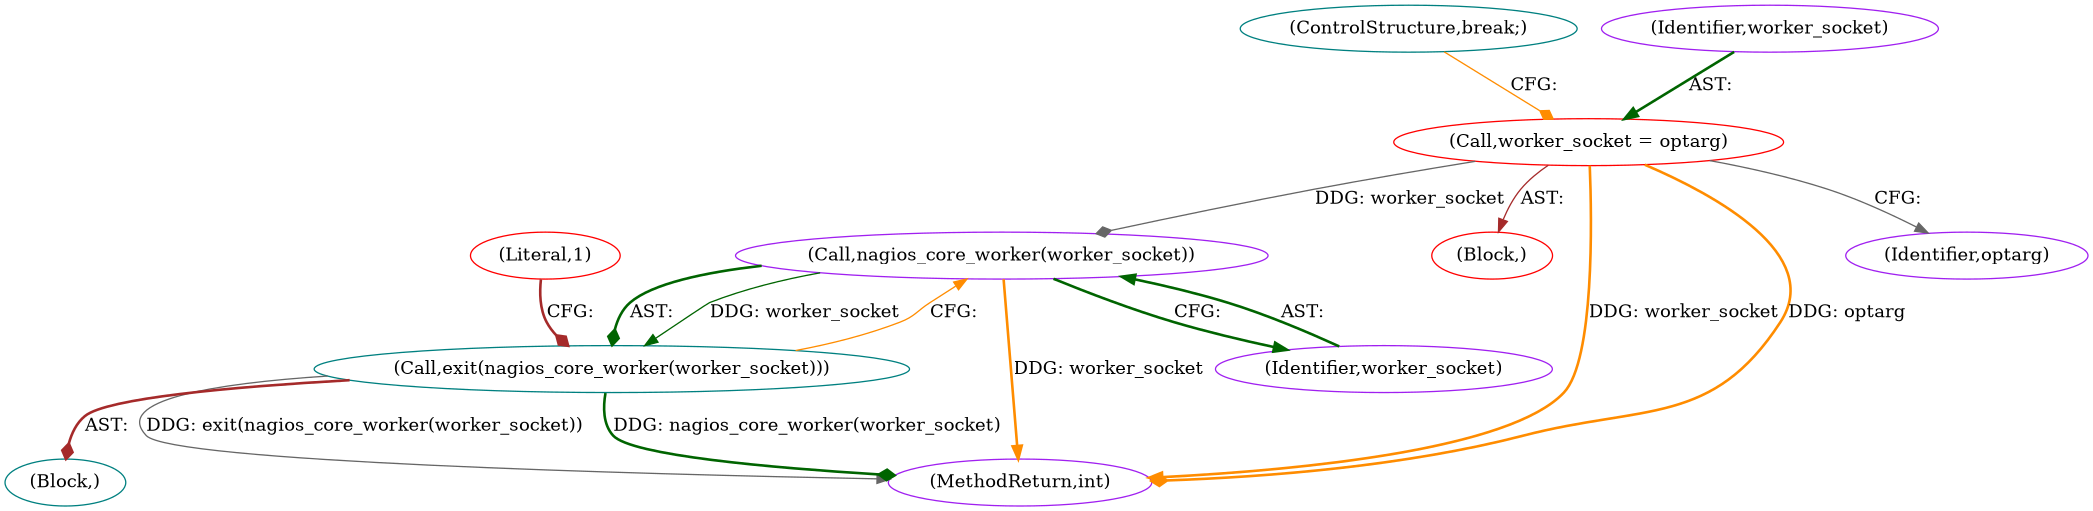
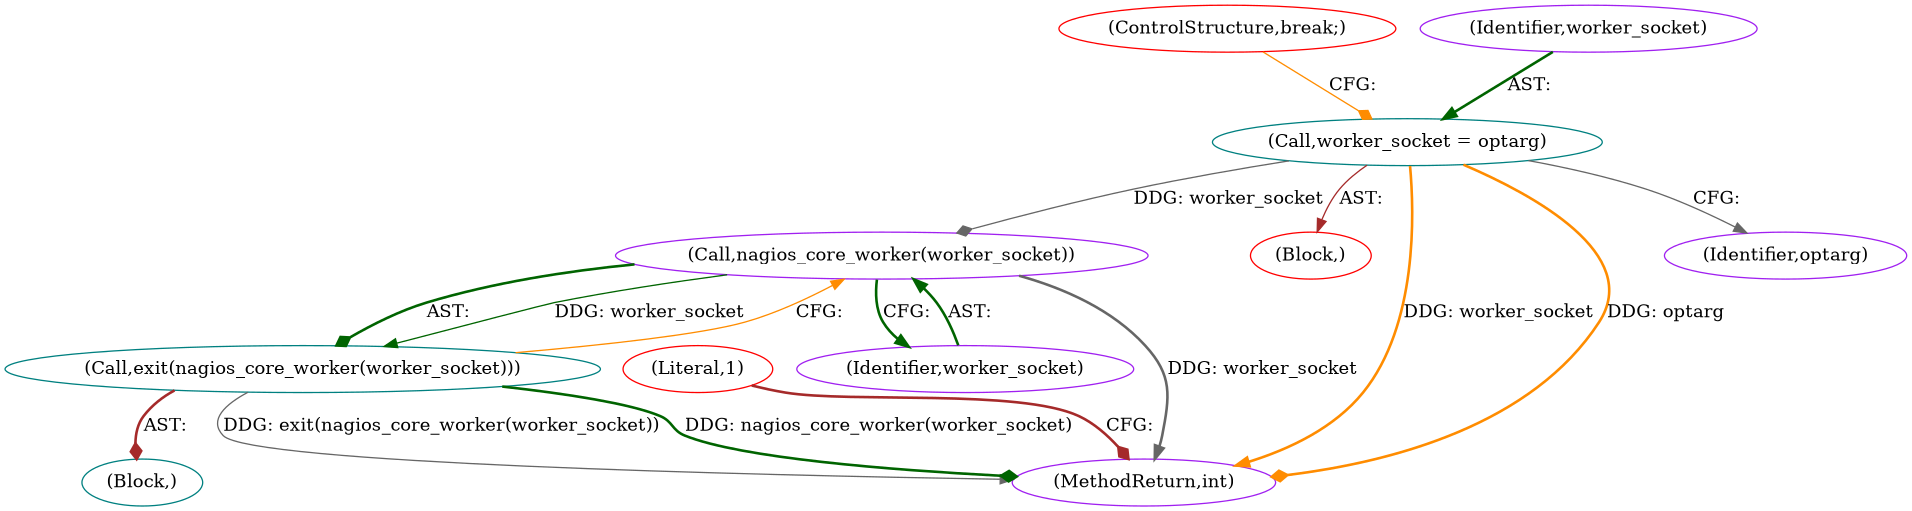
(1409, 29) -> (1227, 29)
(1589, 142) -> (1407, 142)
(542, 309) -> (941, 398)
(1010, 362) -> (1131, 332)
